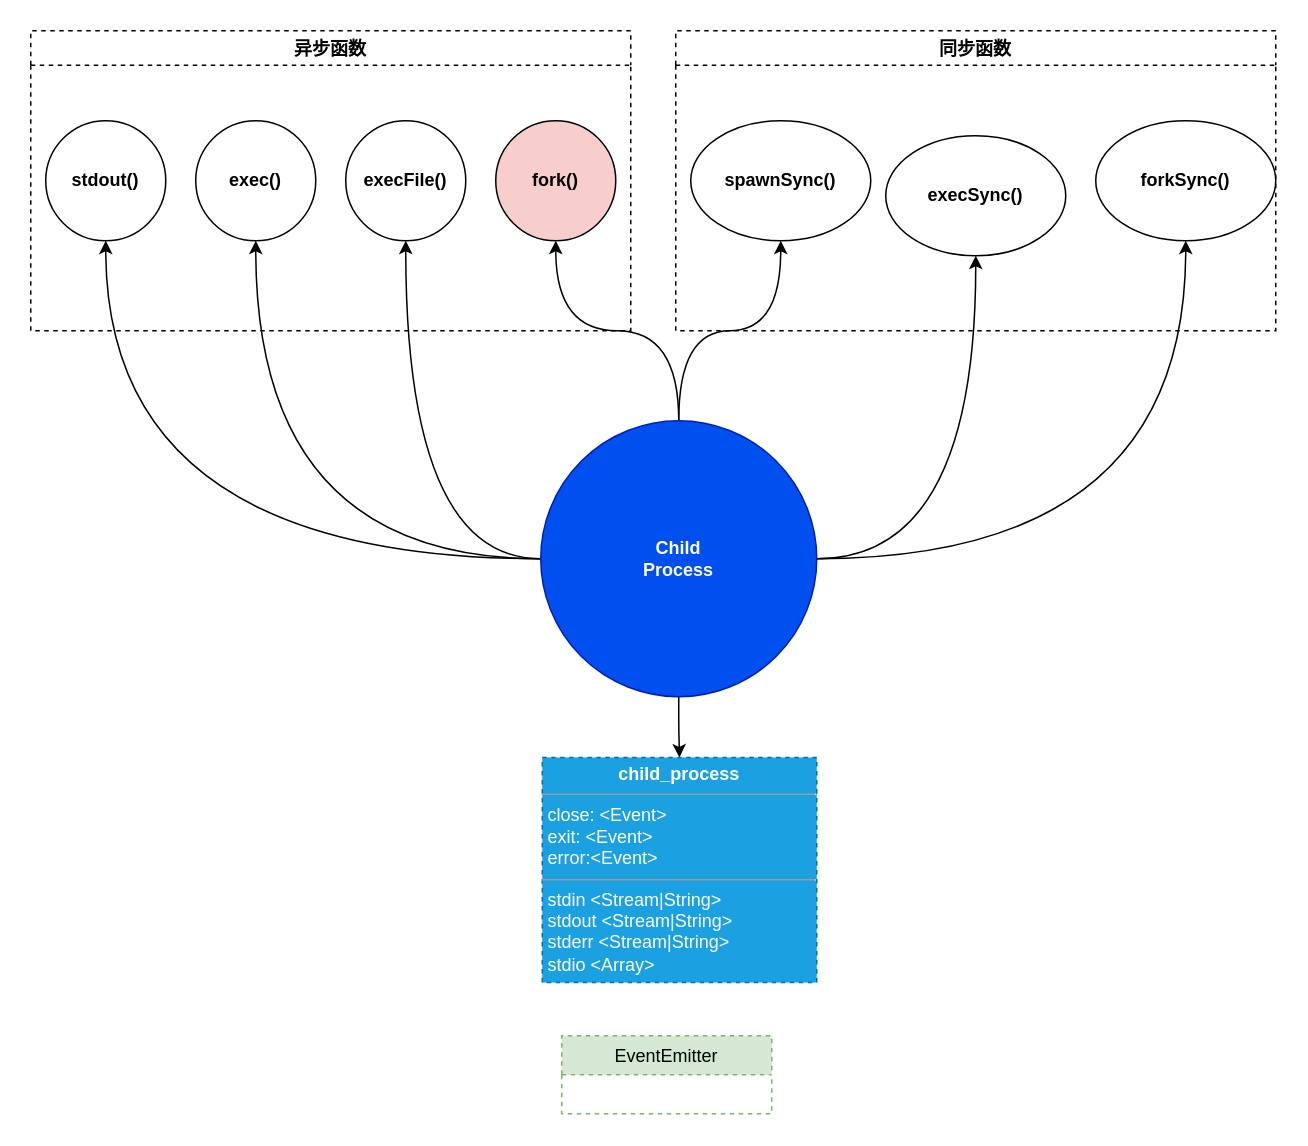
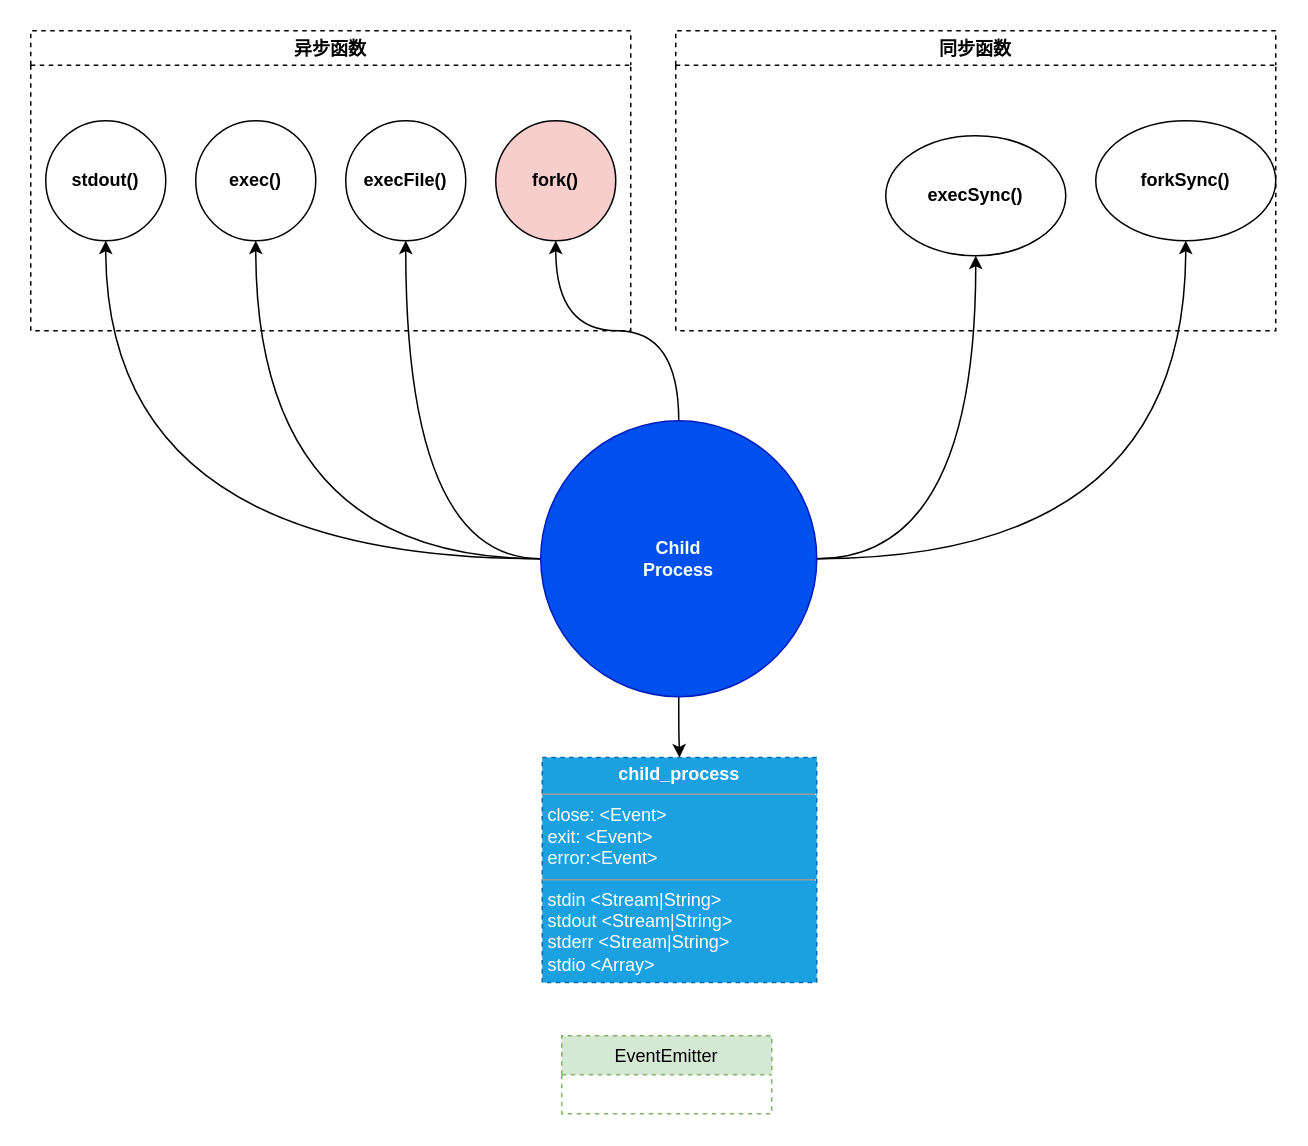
(781, 181) -> none
(775, 295) -> none
